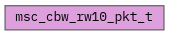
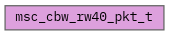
(85, 18) -> (85, 18)
